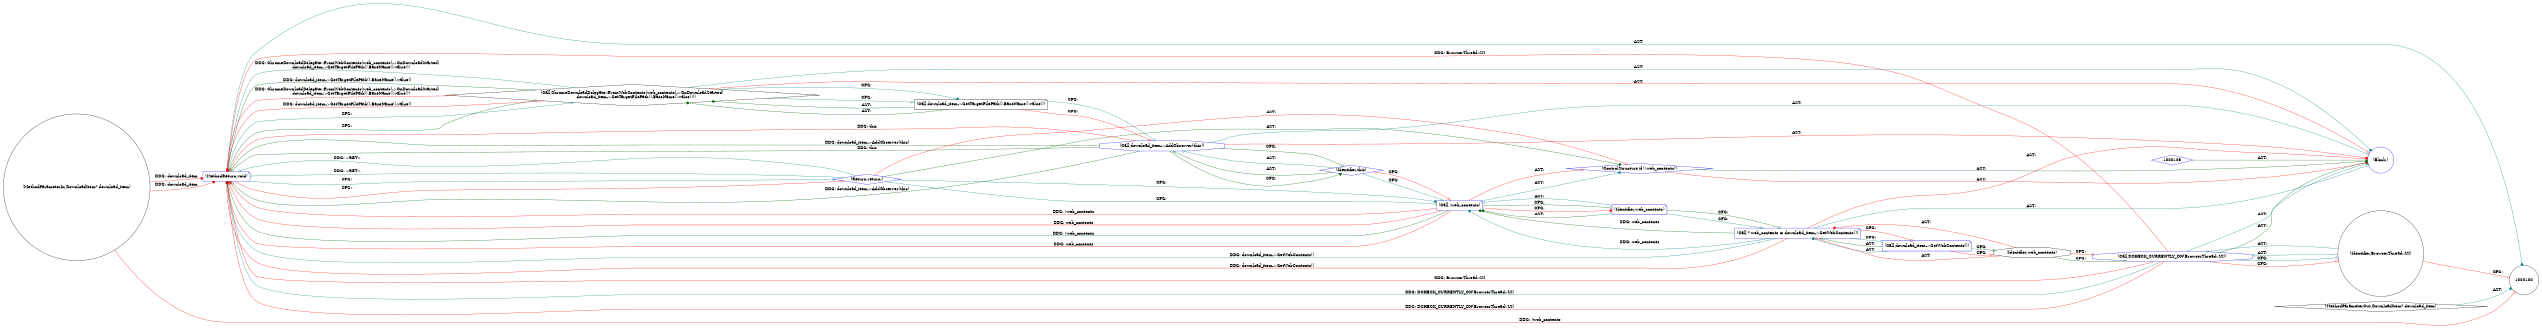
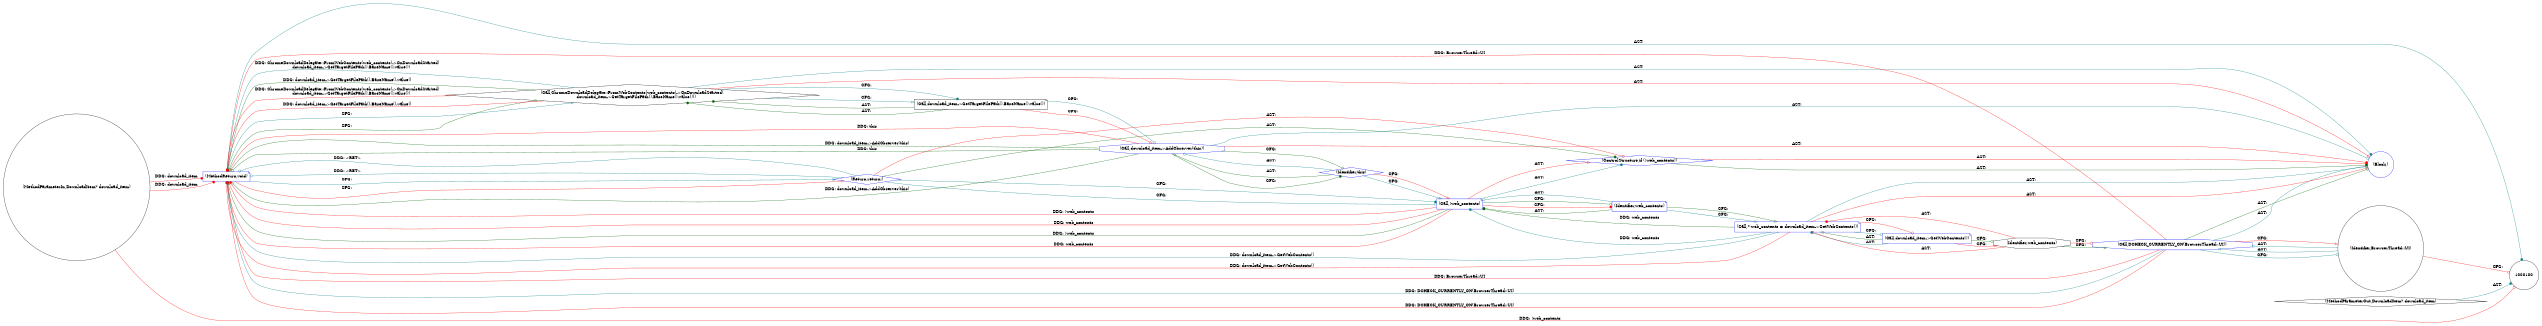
(2172, 160) -> none
